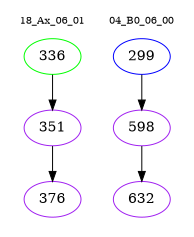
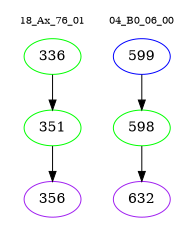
(53, 21) -> (53, 21)
(142, 57) -> (142, 57)
(53, 128) -> (53, 128)
(142, 128) -> (142, 128)
(53, 199) -> (53, 199)
